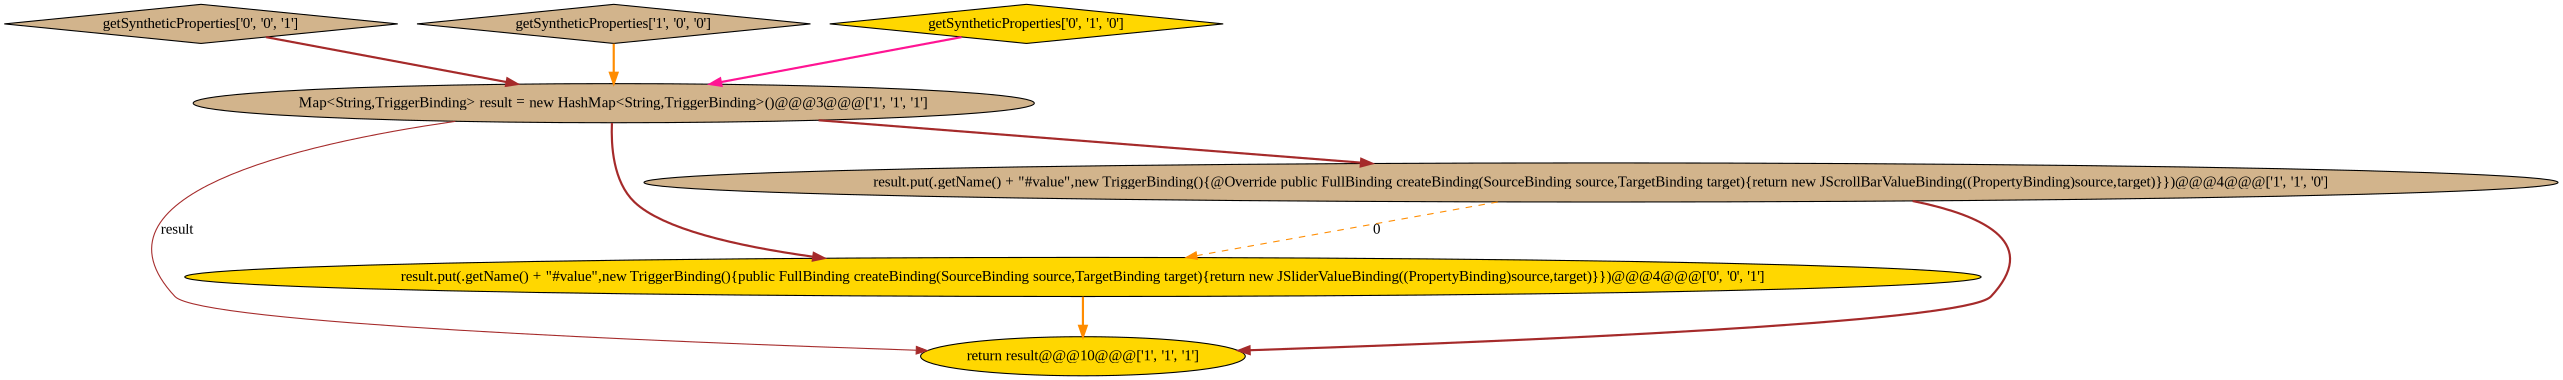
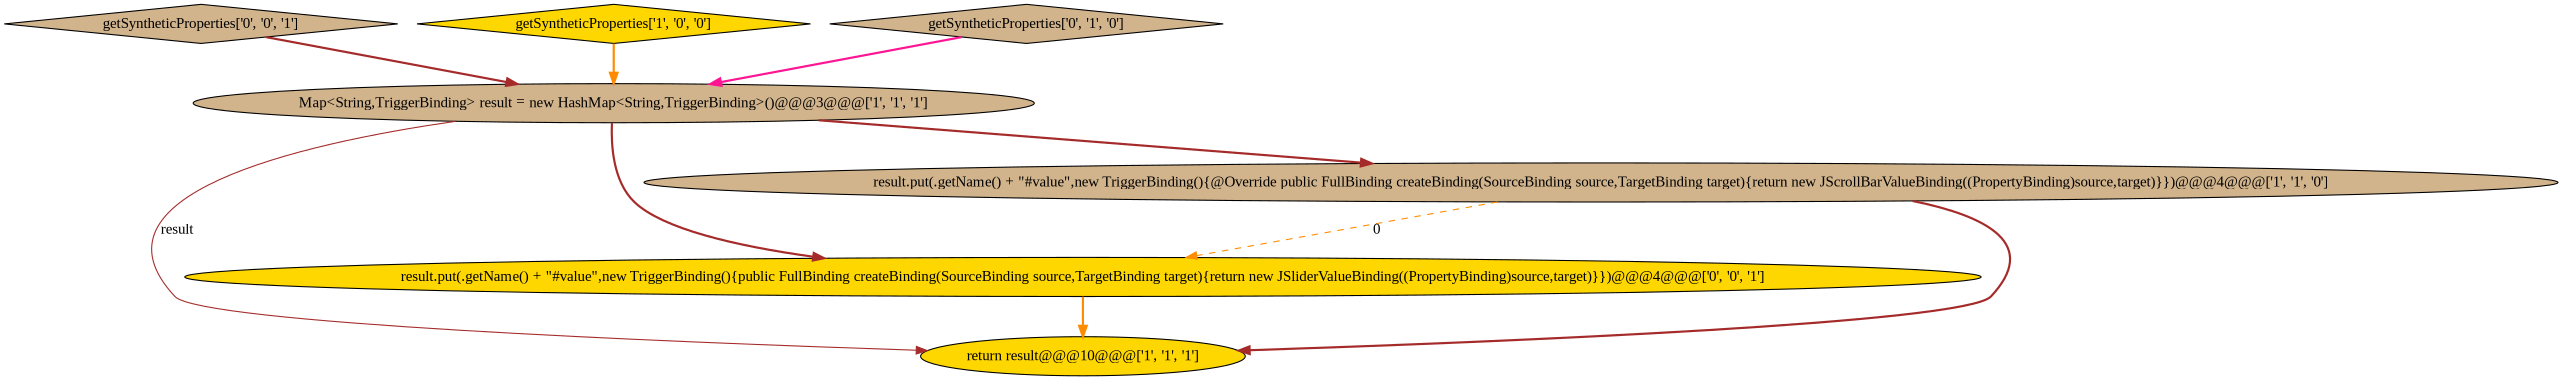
(614, 24) -> (614, 24)
(1026, 24) -> (1026, 24)
